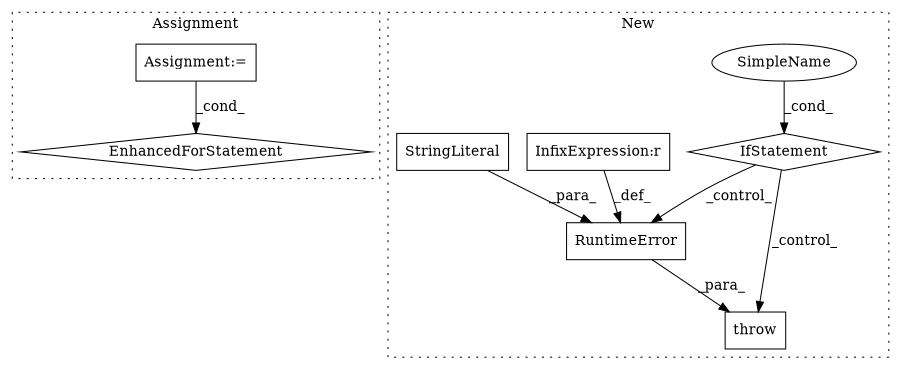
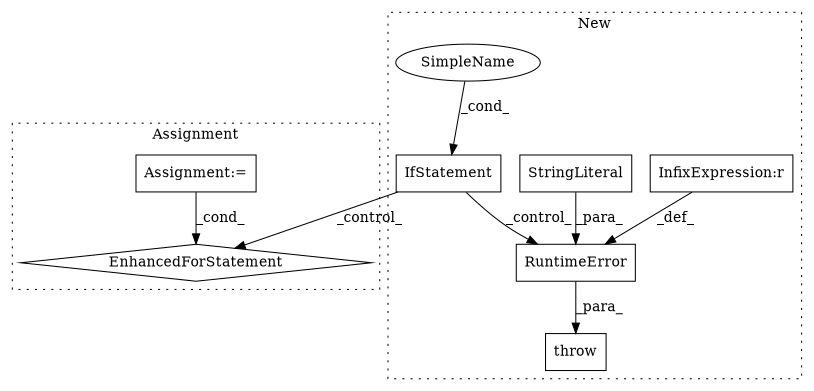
(784, 152) -> (449, 173)
(771, 236) -> (321, 218)
